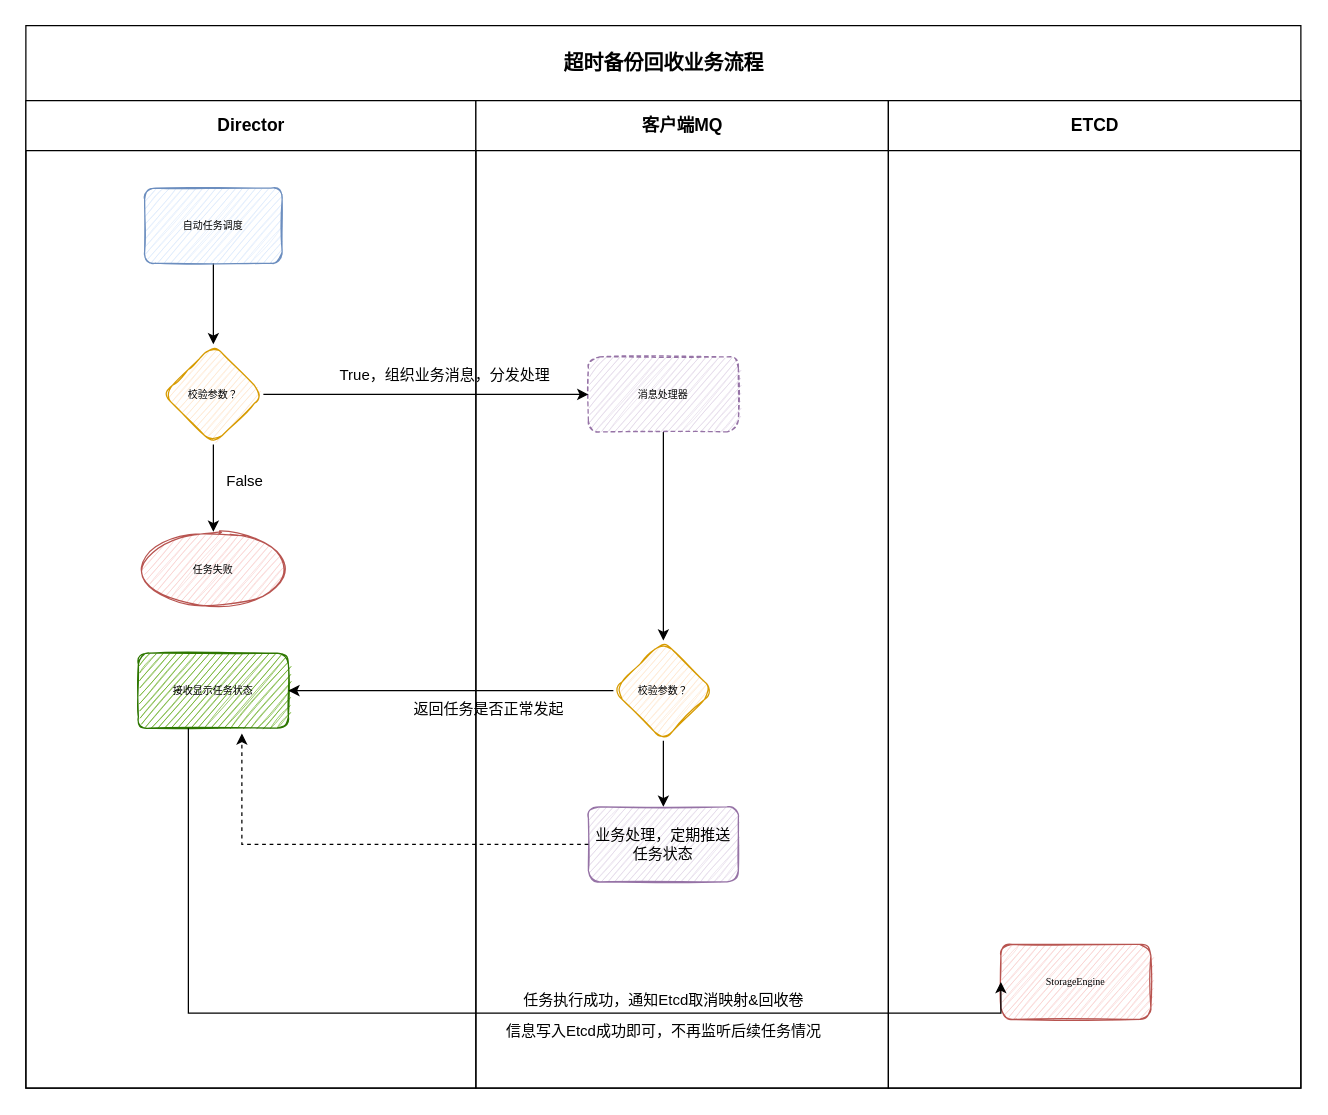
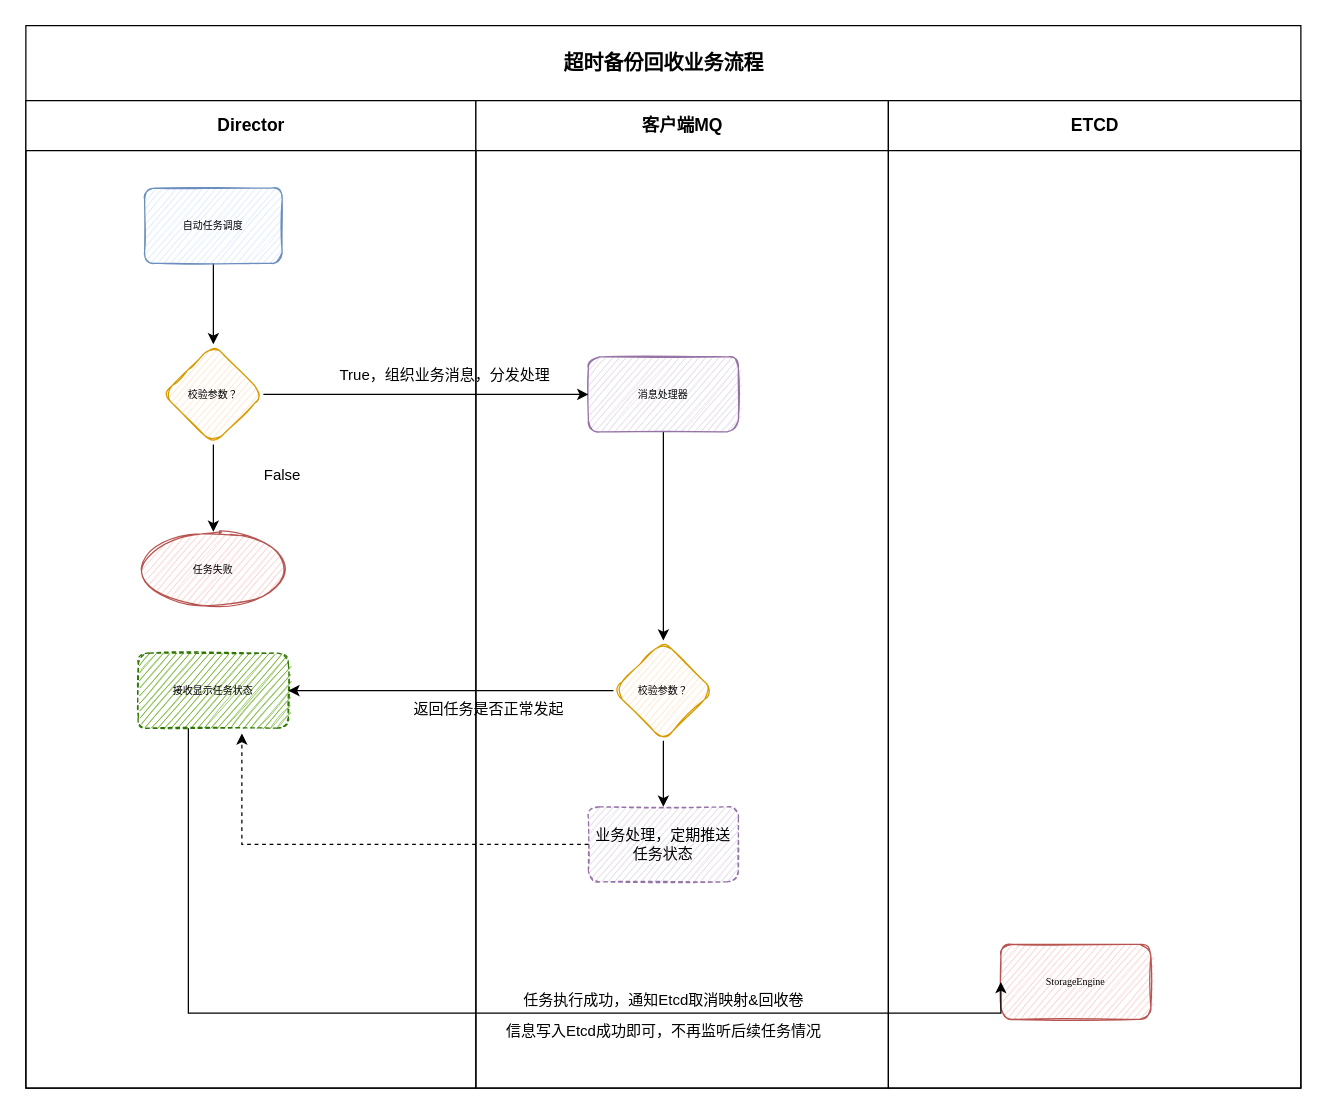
(663, 394) -> (663, 394)
(244, 482) -> (282, 476)
(213, 691) -> (213, 691)
(663, 844) -> (663, 844)
